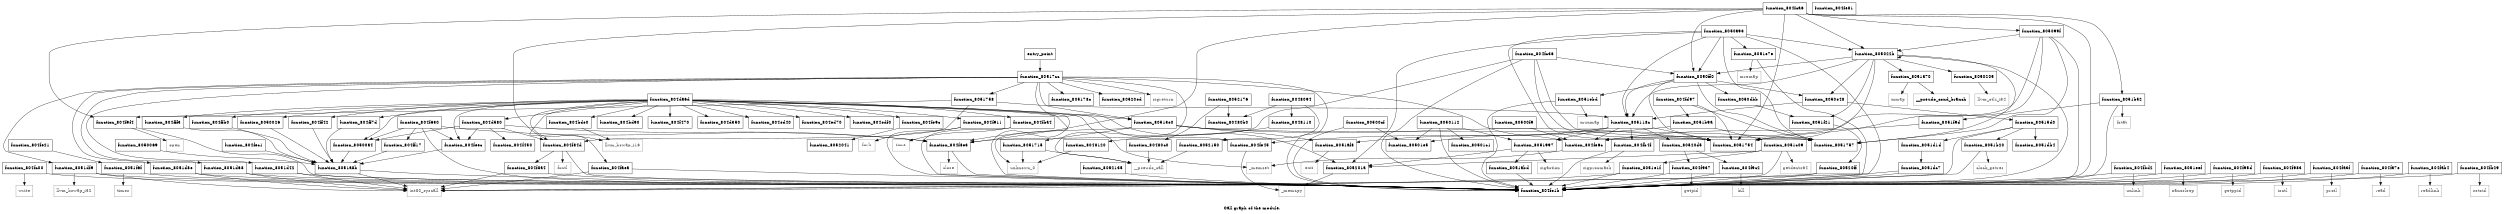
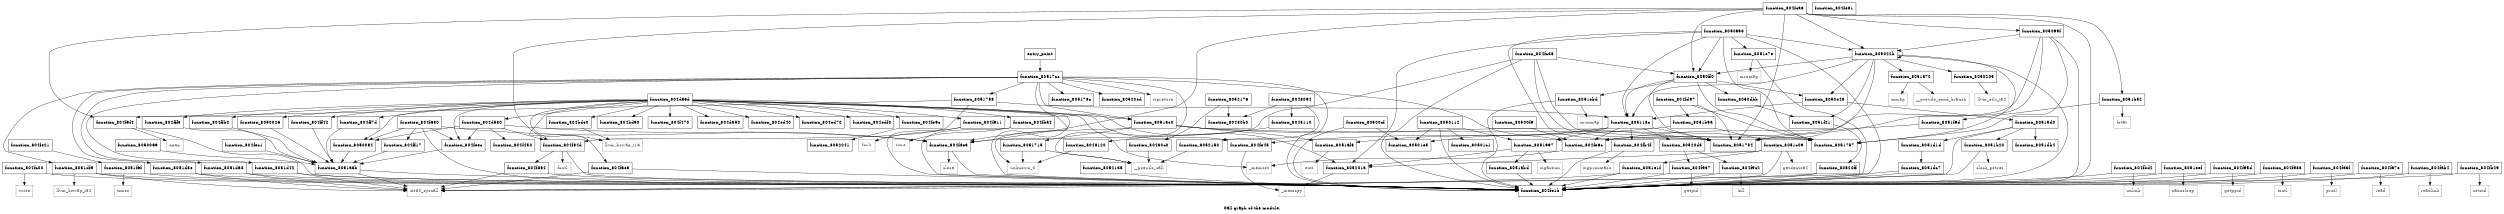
(1941, 100) -> (1941, 100)
(1868, 185) -> none
